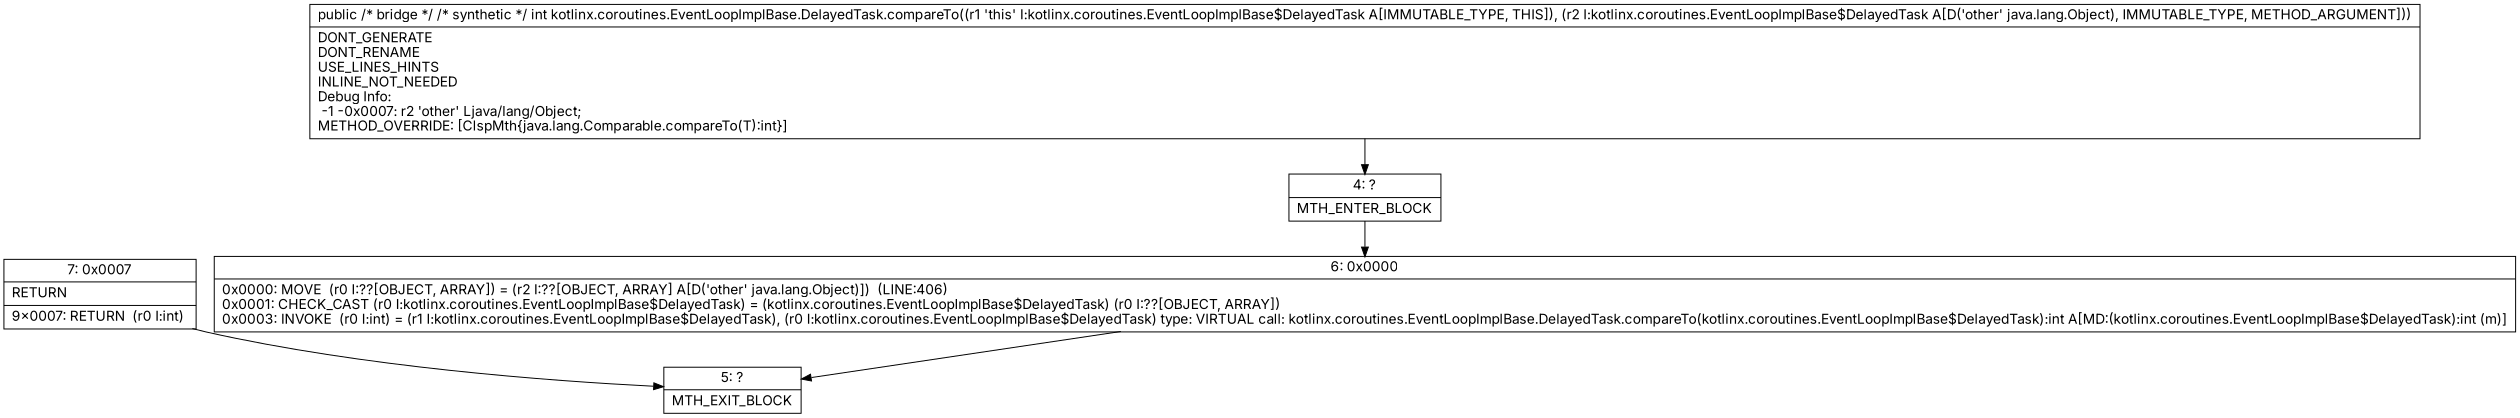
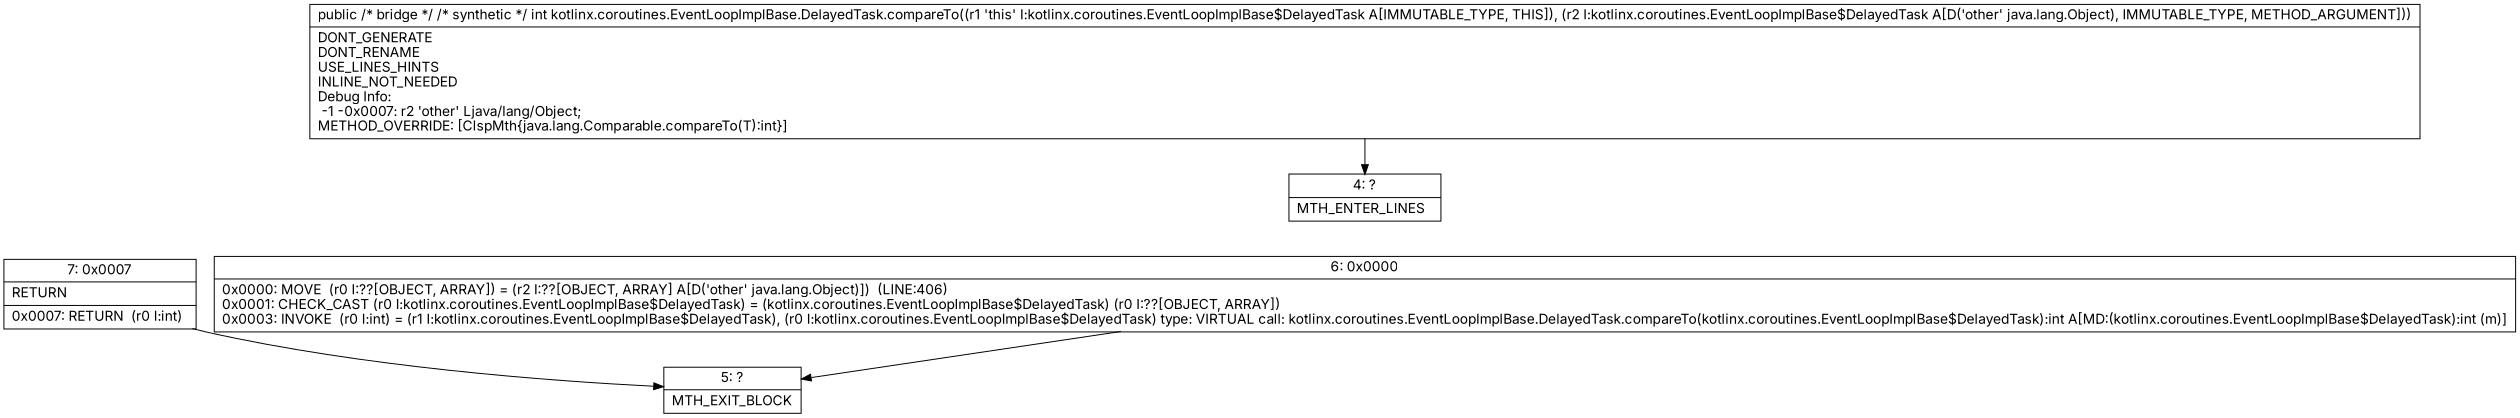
(1365, 209) -> (1361, 209)
(1365, 234) -> none
(100, 317) -> (99, 317)
